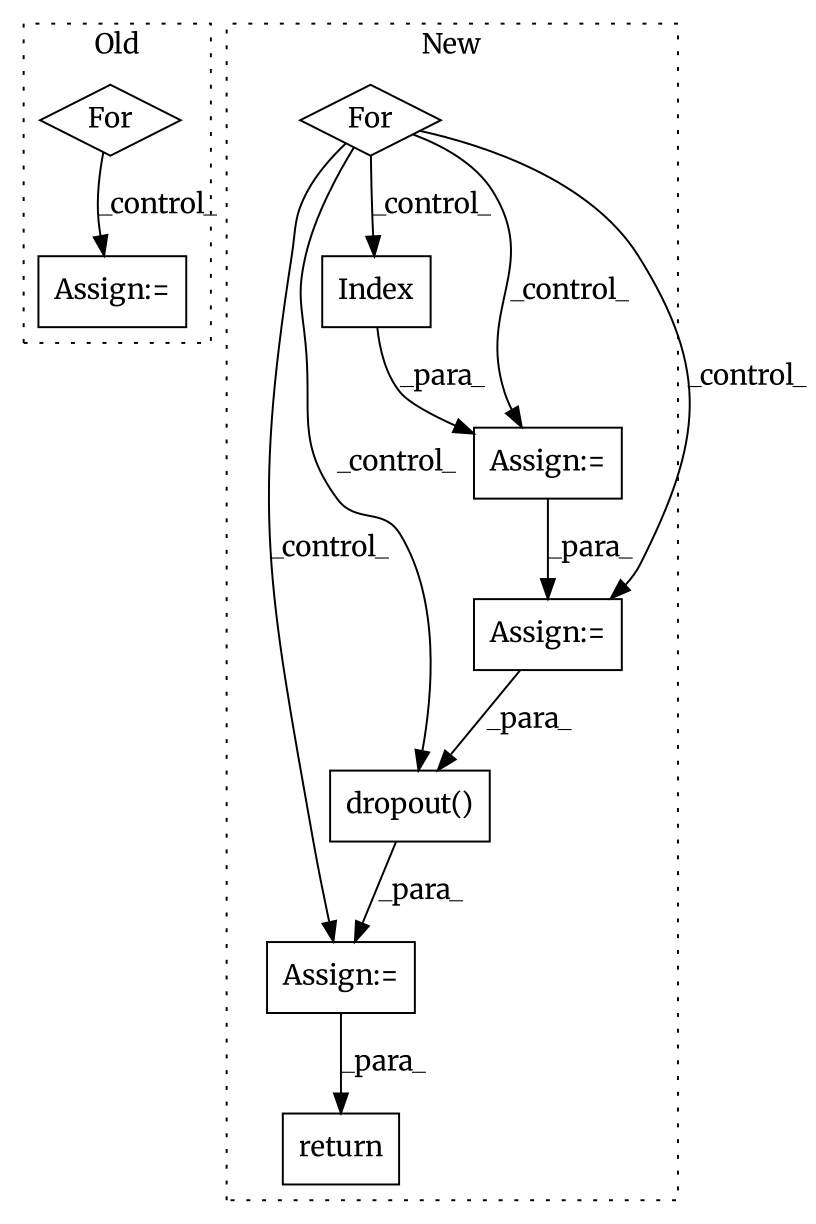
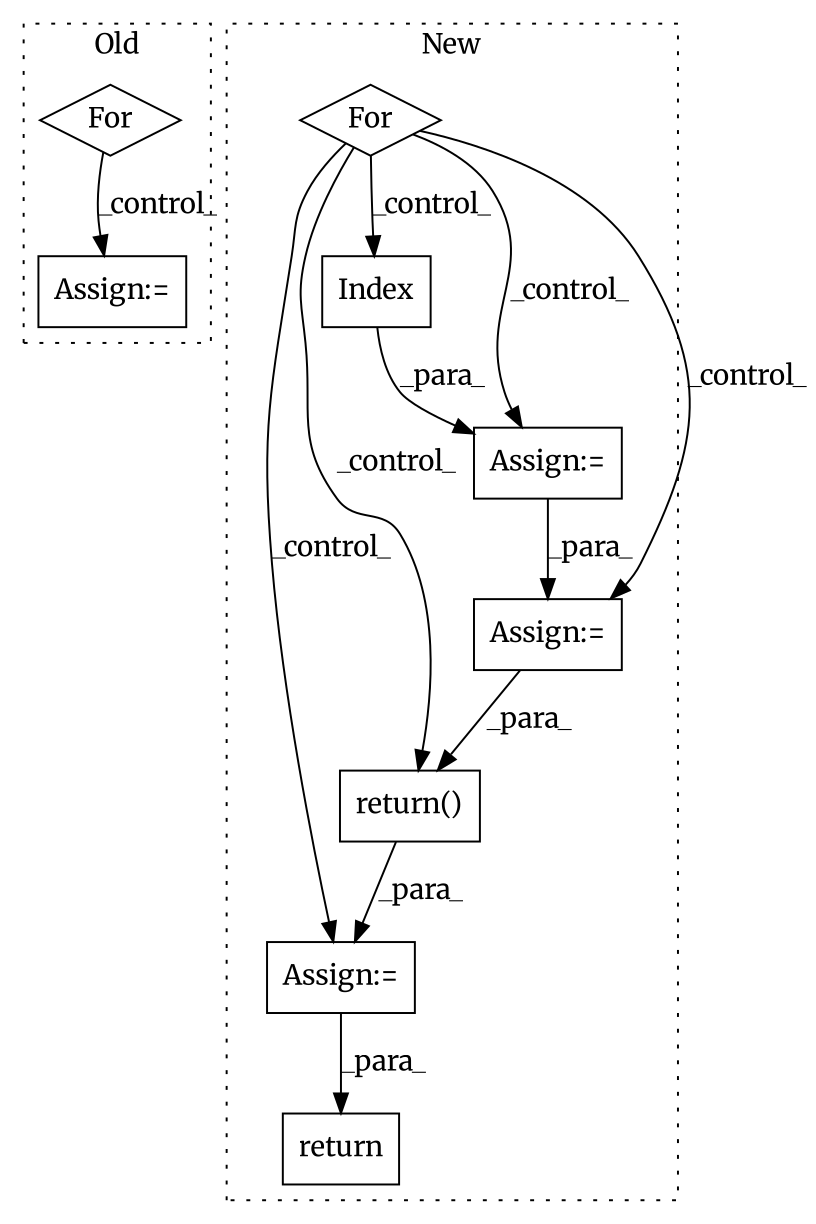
(410, 806) -> (410, 806)
